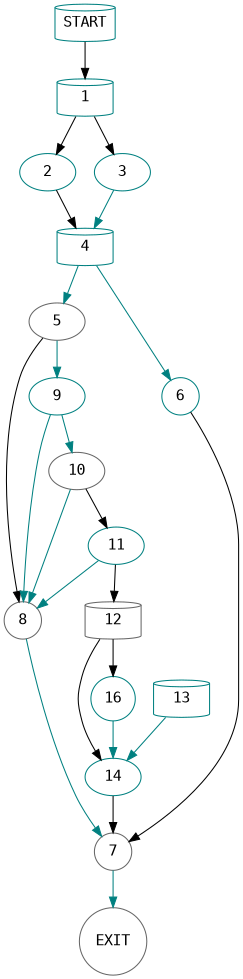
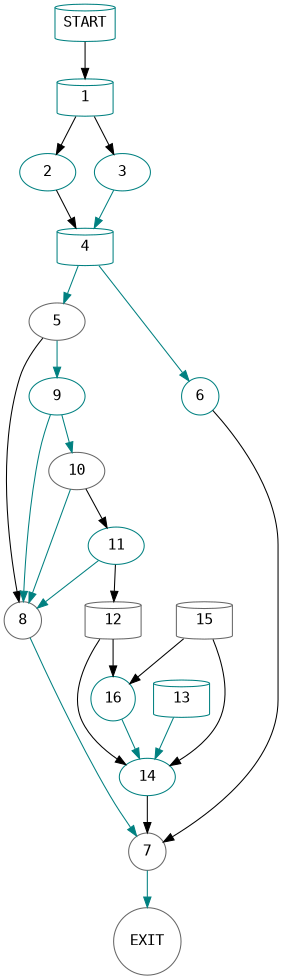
none -> (204, 620)
